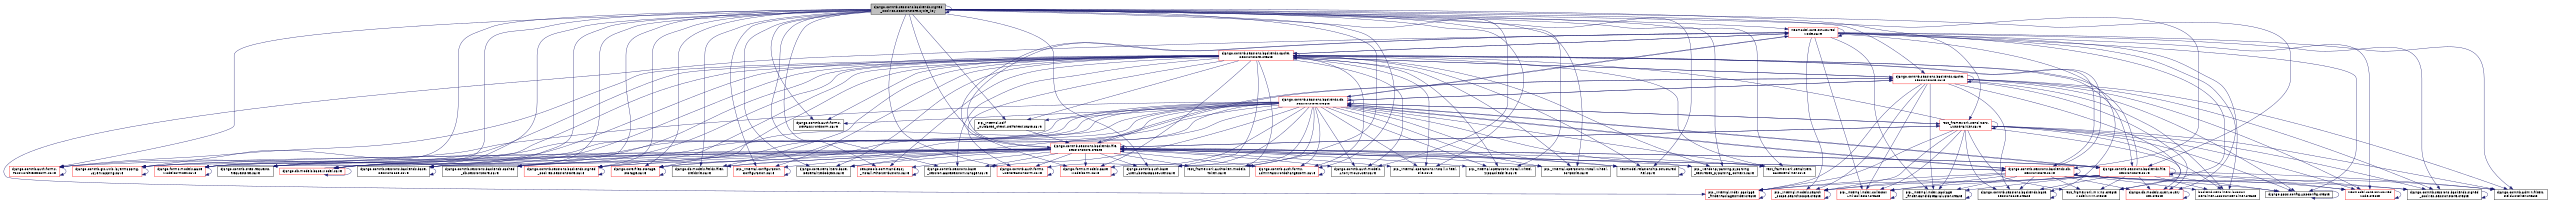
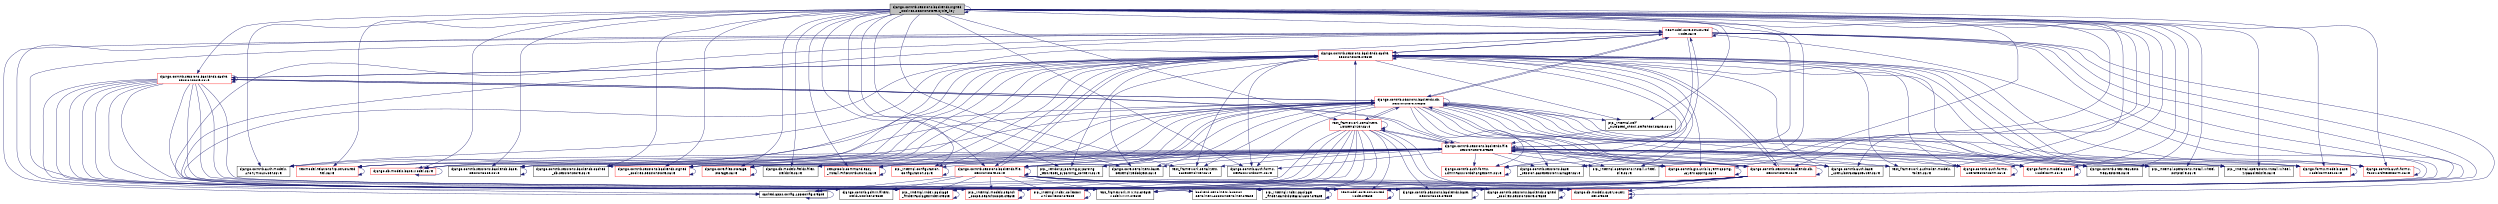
none -> (1362, 160)
(1648, 171) -> (327, 171)
(2299, 195) -> (793, 195)
